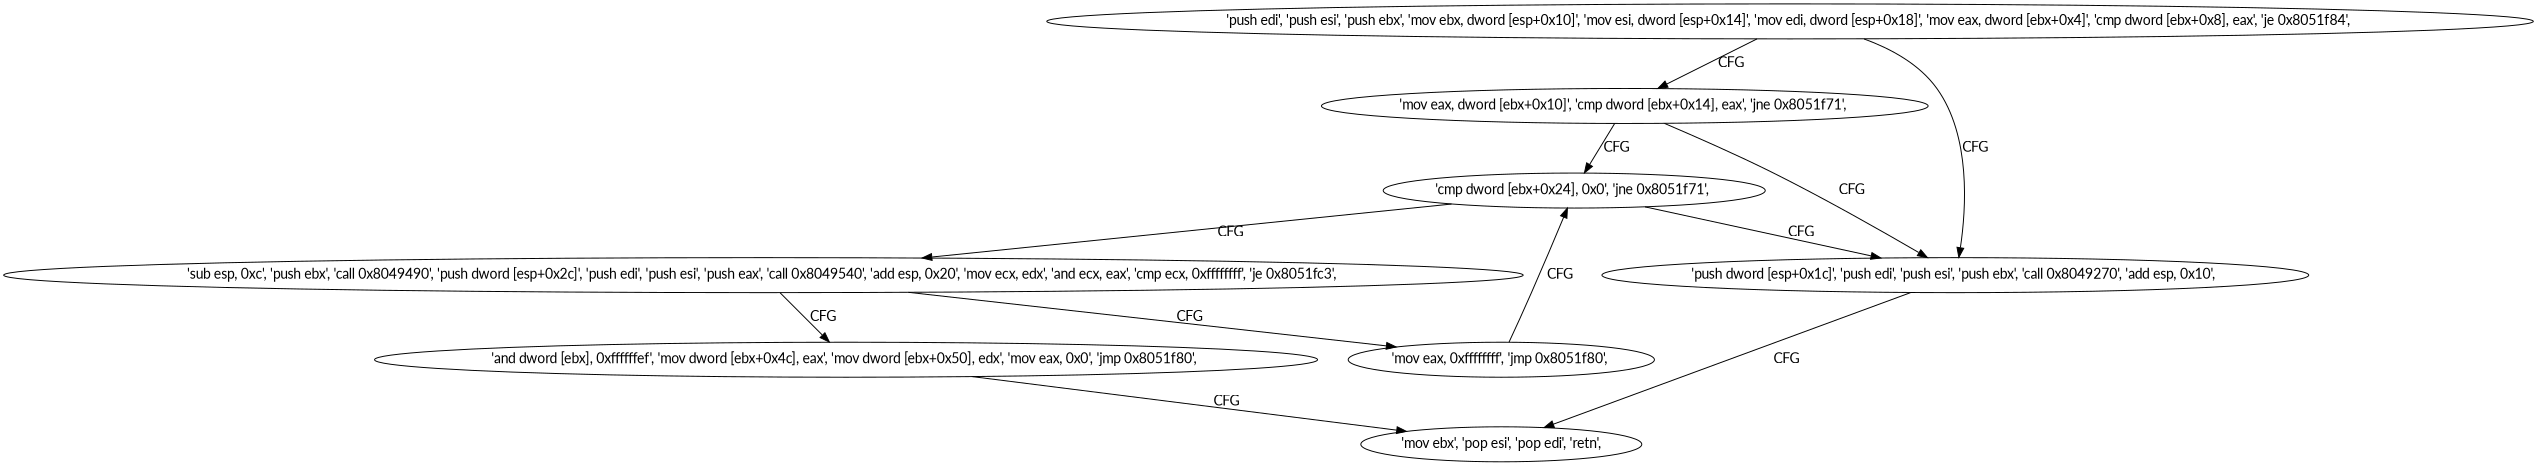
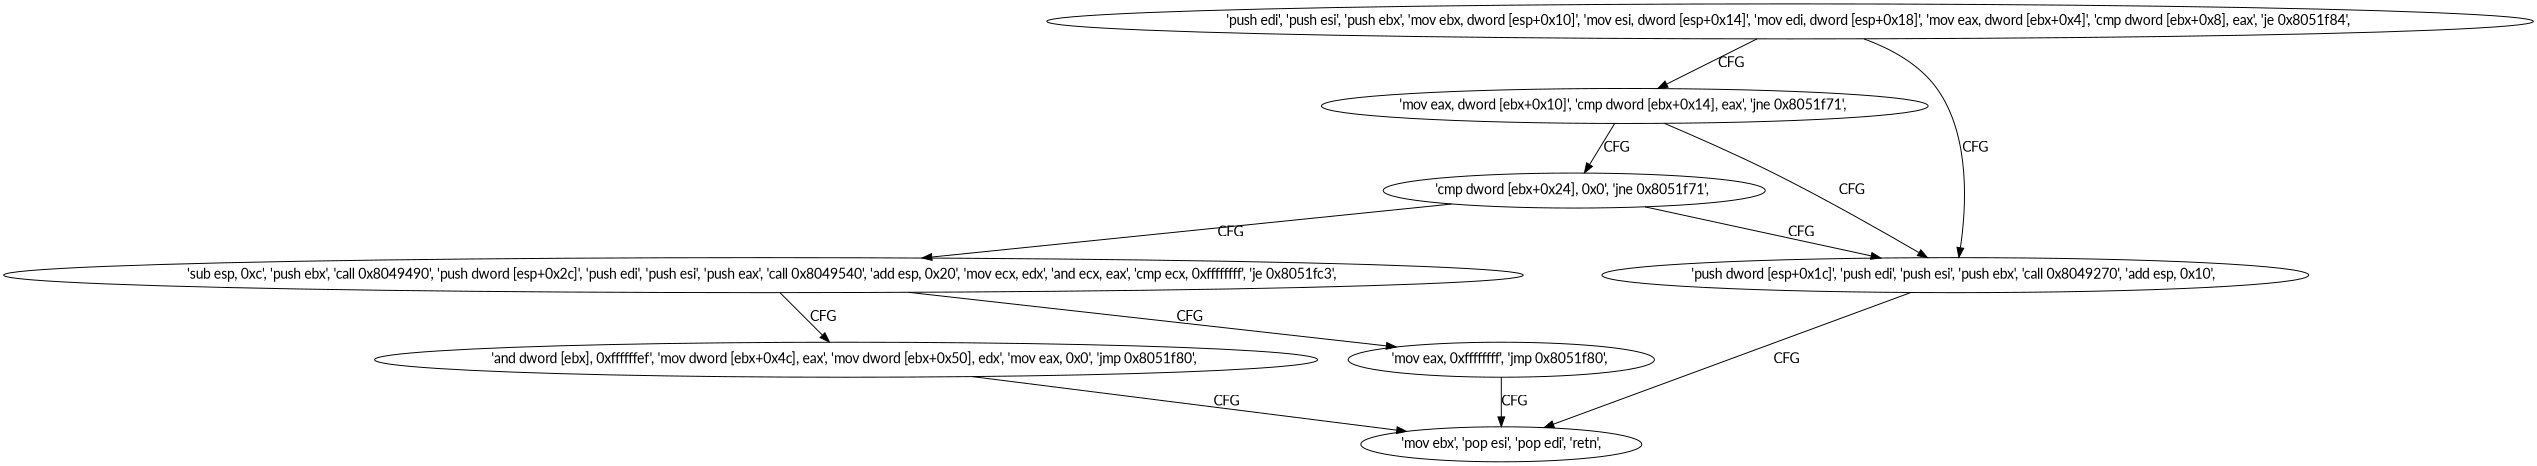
(1537, 280) -> (1501, 397)
